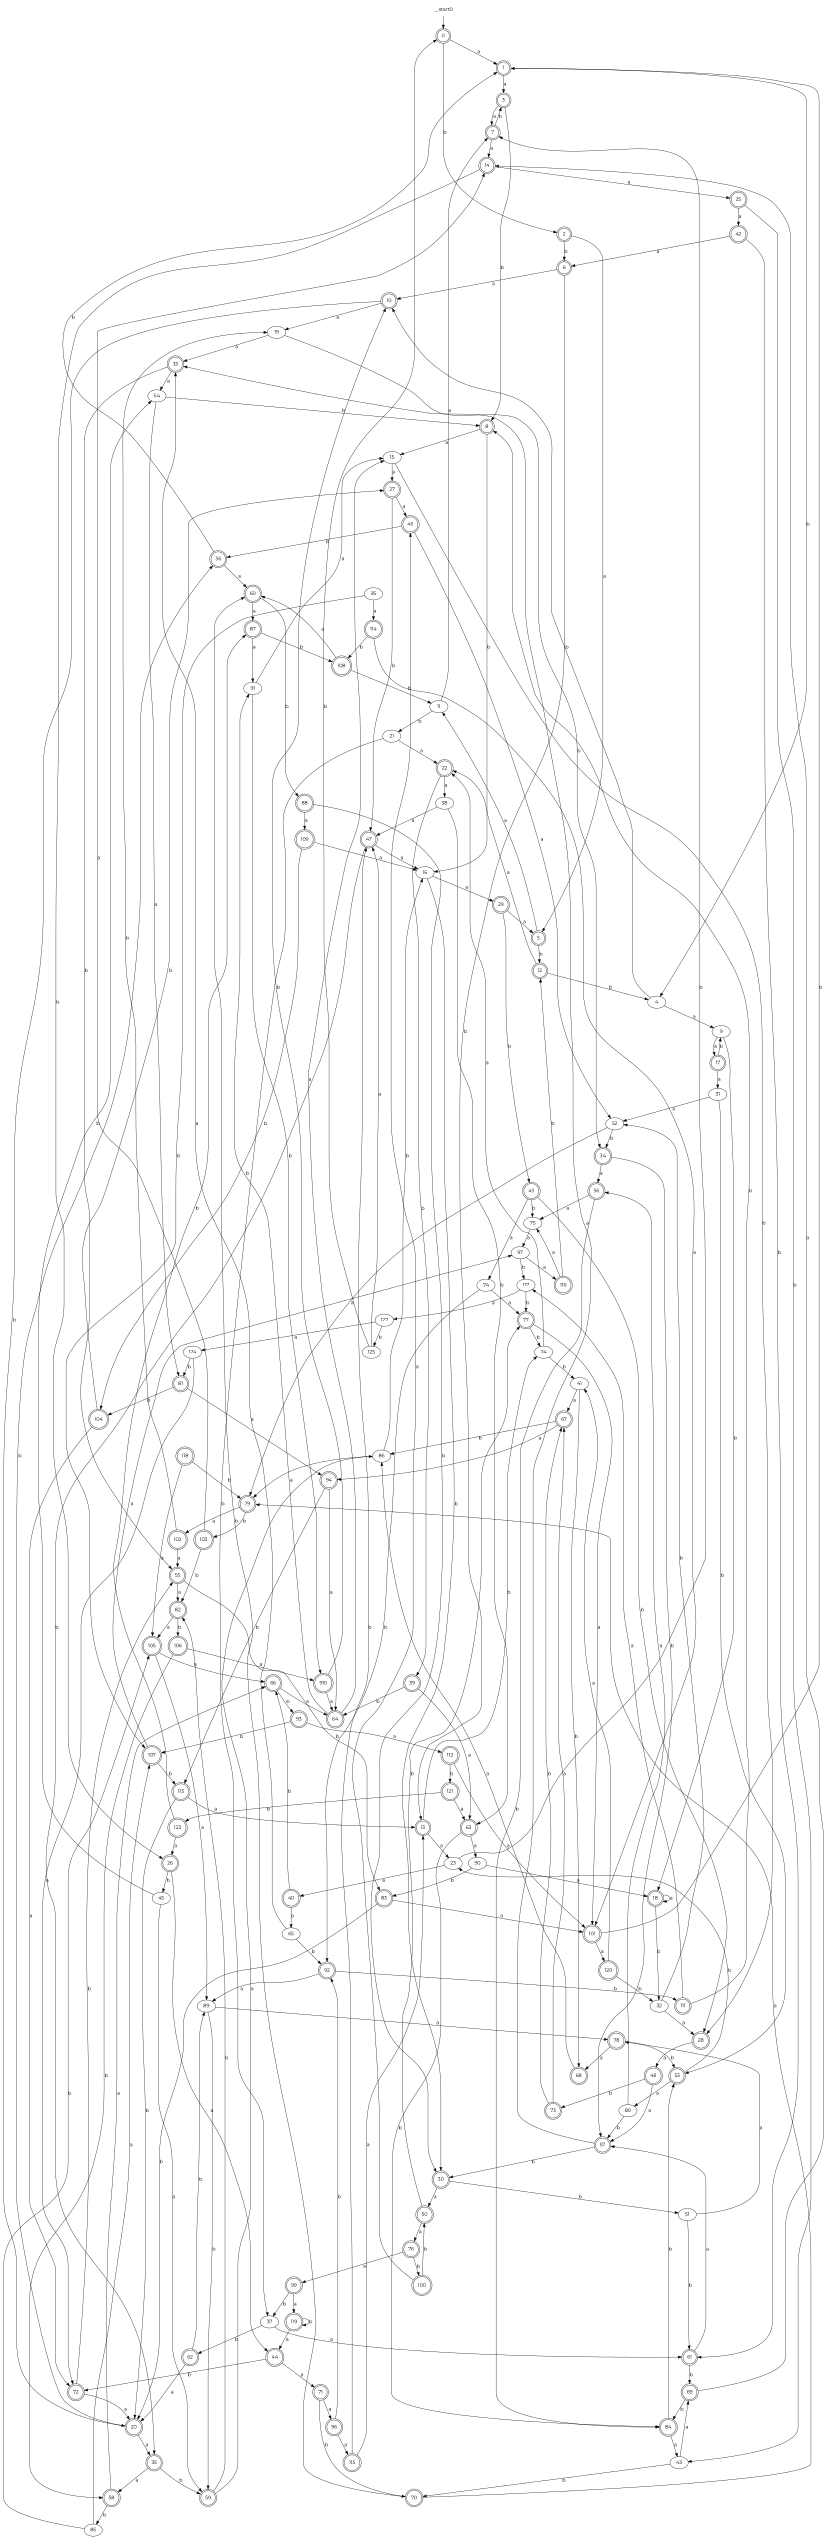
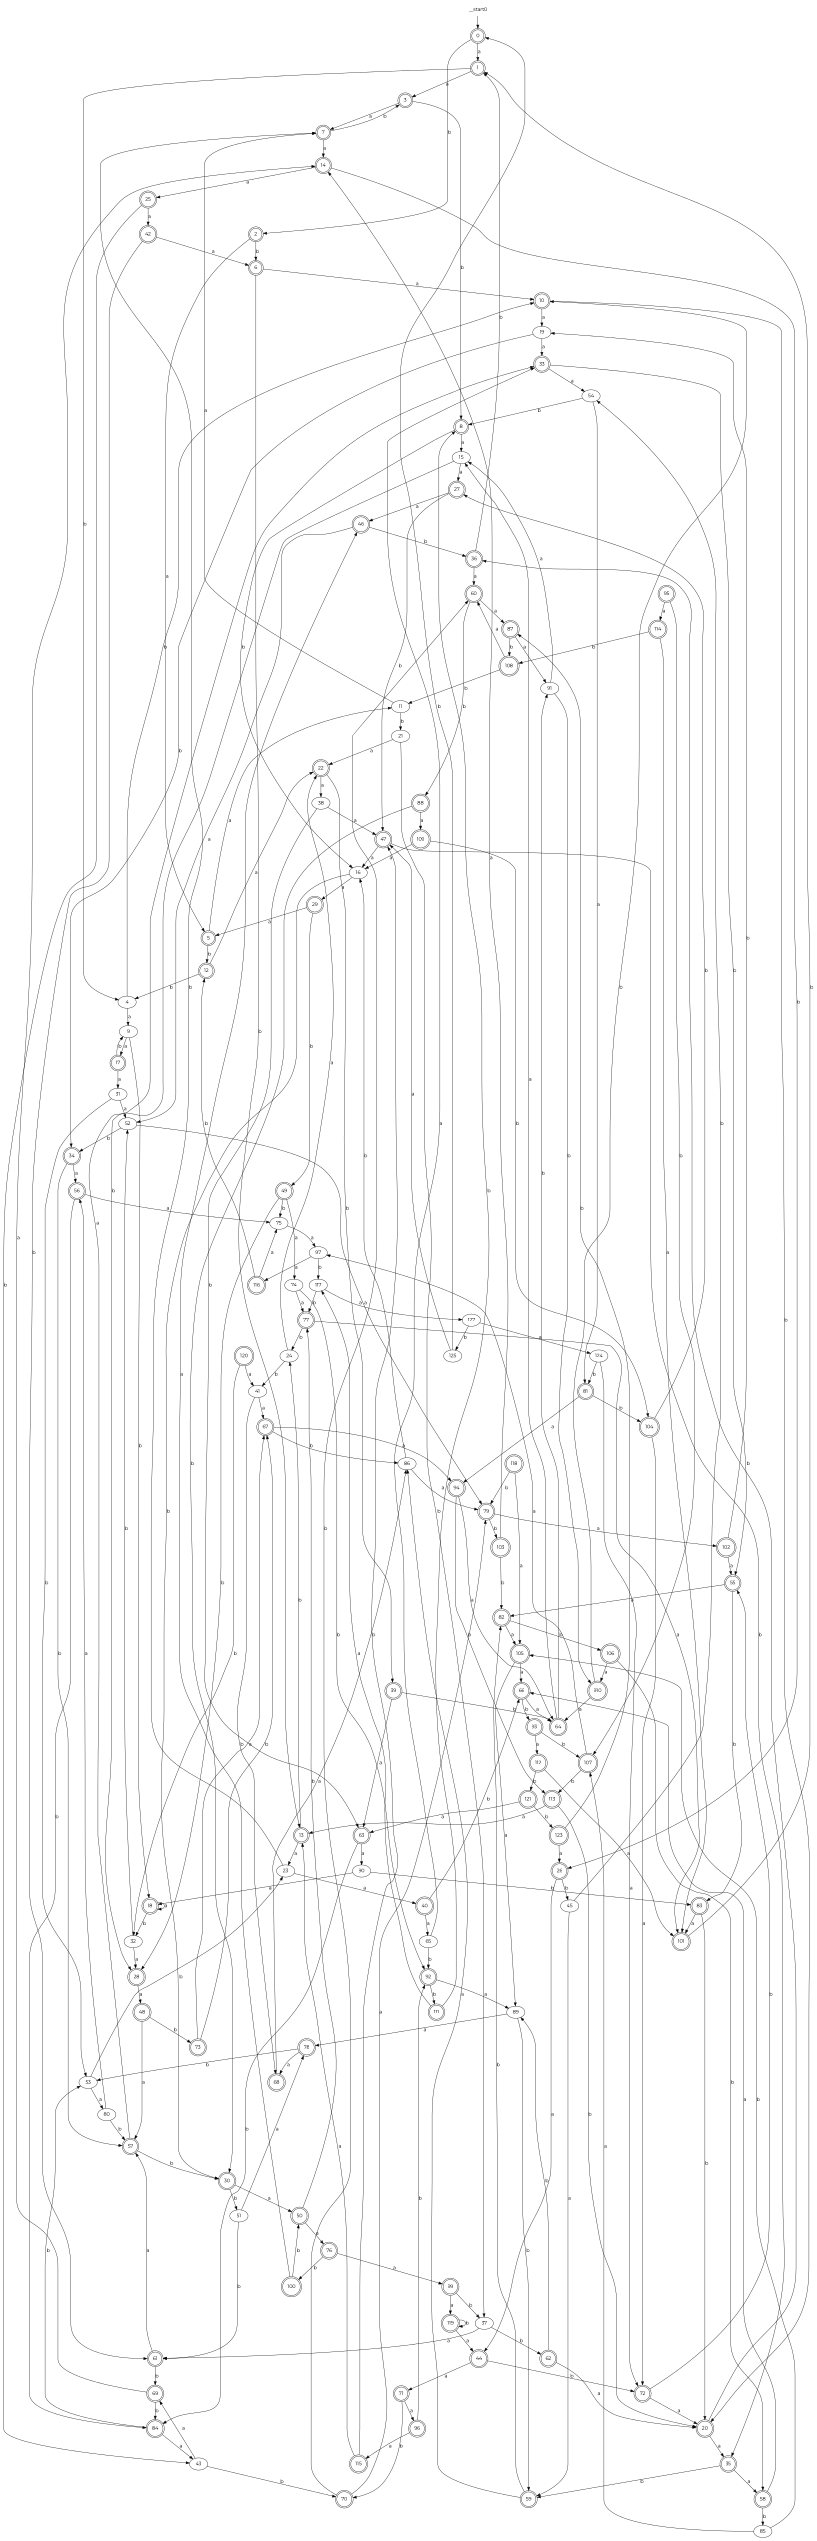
(373, 594) -> (667, 594)
(599, 1950) -> none
(677, 2076) -> (88, 2082)
